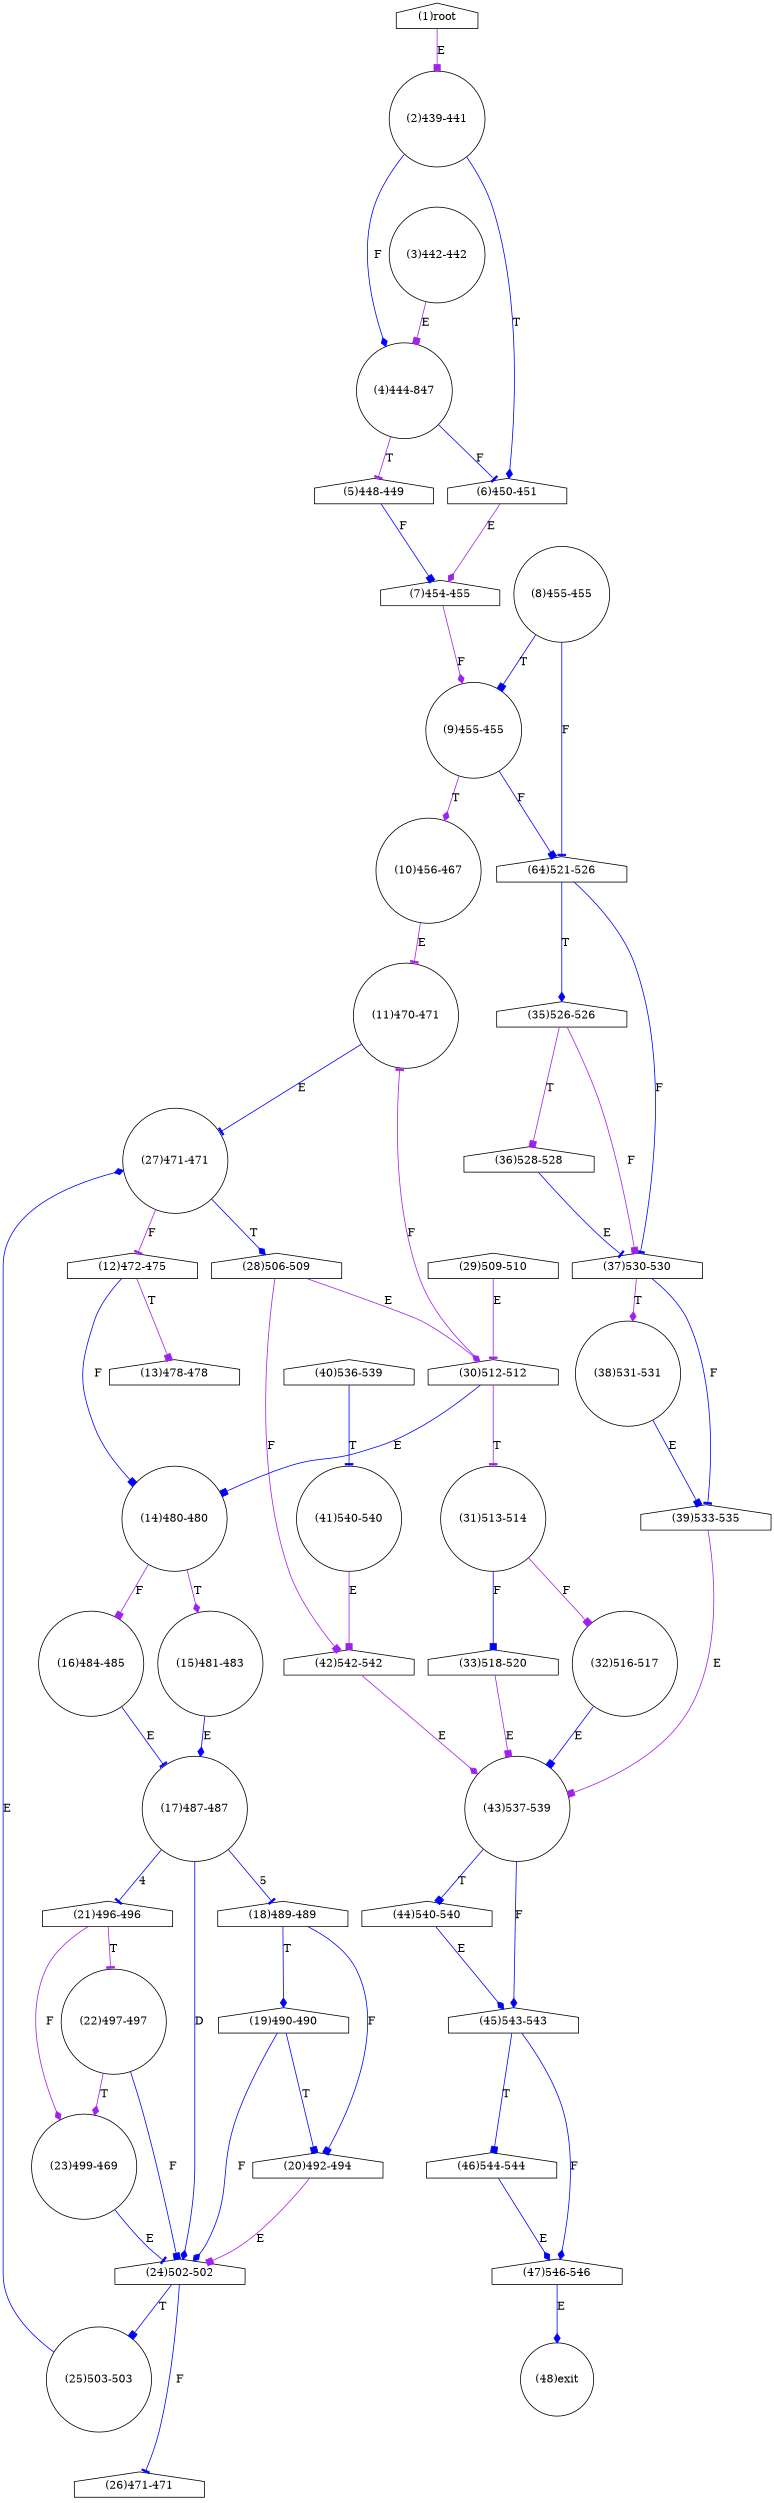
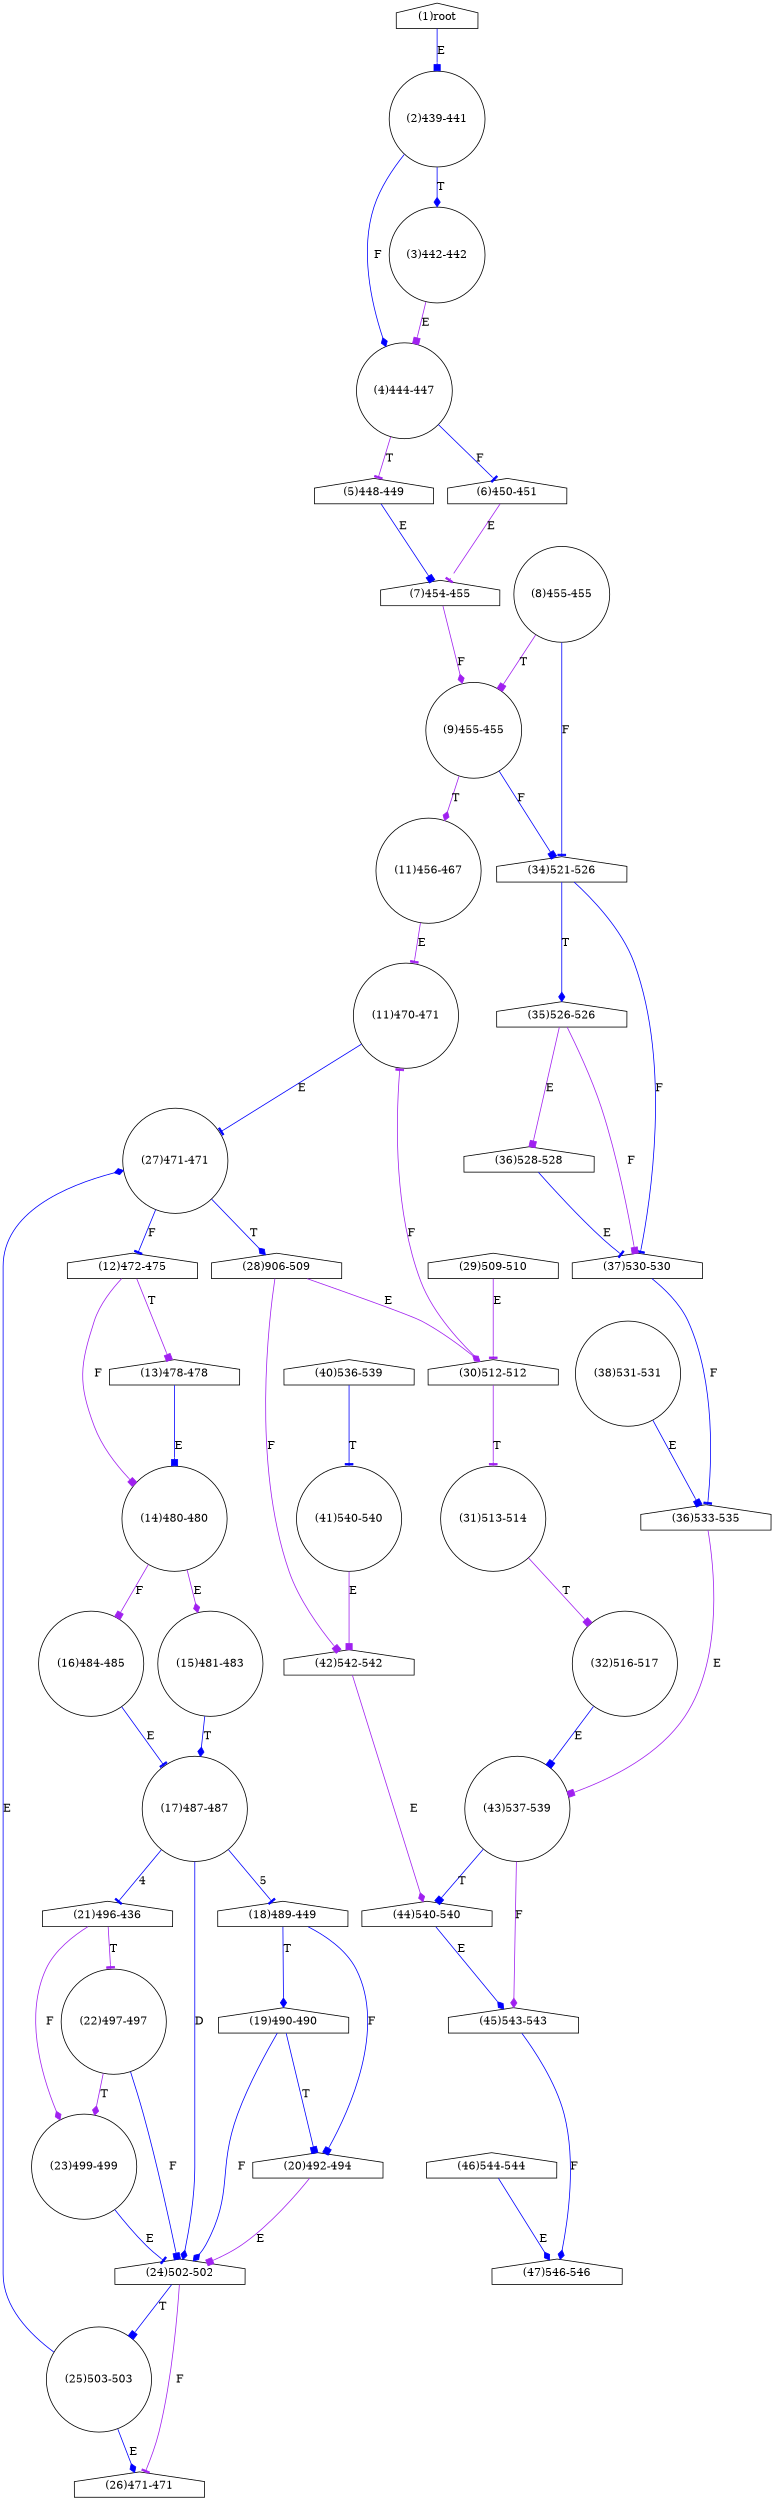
(437, 46) -> (437, 46)
(511, 309) -> (437, 182)
(404, 391) -> (404, 391)
(403, 526) -> (403, 526)
(477, 539) -> (477, 539)
(520, 659) -> (520, 659)
(429, 871) -> (429, 871)
(562, 871) -> (562, 871)
(550, 1088) -> (550, 1088)
(147, 1230) -> (147, 1230)
(277, 1267) -> (277, 1267)
(635, 1295) -> none
(83, 1380) -> (83, 1380)
(360, 1452) -> (175, 1421)
(706, 1519) -> (706, 1519)
(198, 1591) -> (198, 1591)
(566, 1591) -> (566, 1591)
(493, 1664) -> none
(416, 1722) -> (386, 1784)
(208, 1736) -> (208, 1736)
(108, 1915) -> (108, 1915)
(283, 1915) -> (283, 1915)
(515, 1930) -> (515, 1930)
(503, 2089) -> none
(84, 2167) -> (84, 2167)
(169, 2378) -> (169, 2378)
(557, 2380) -> none
none -> (124, 2446)
